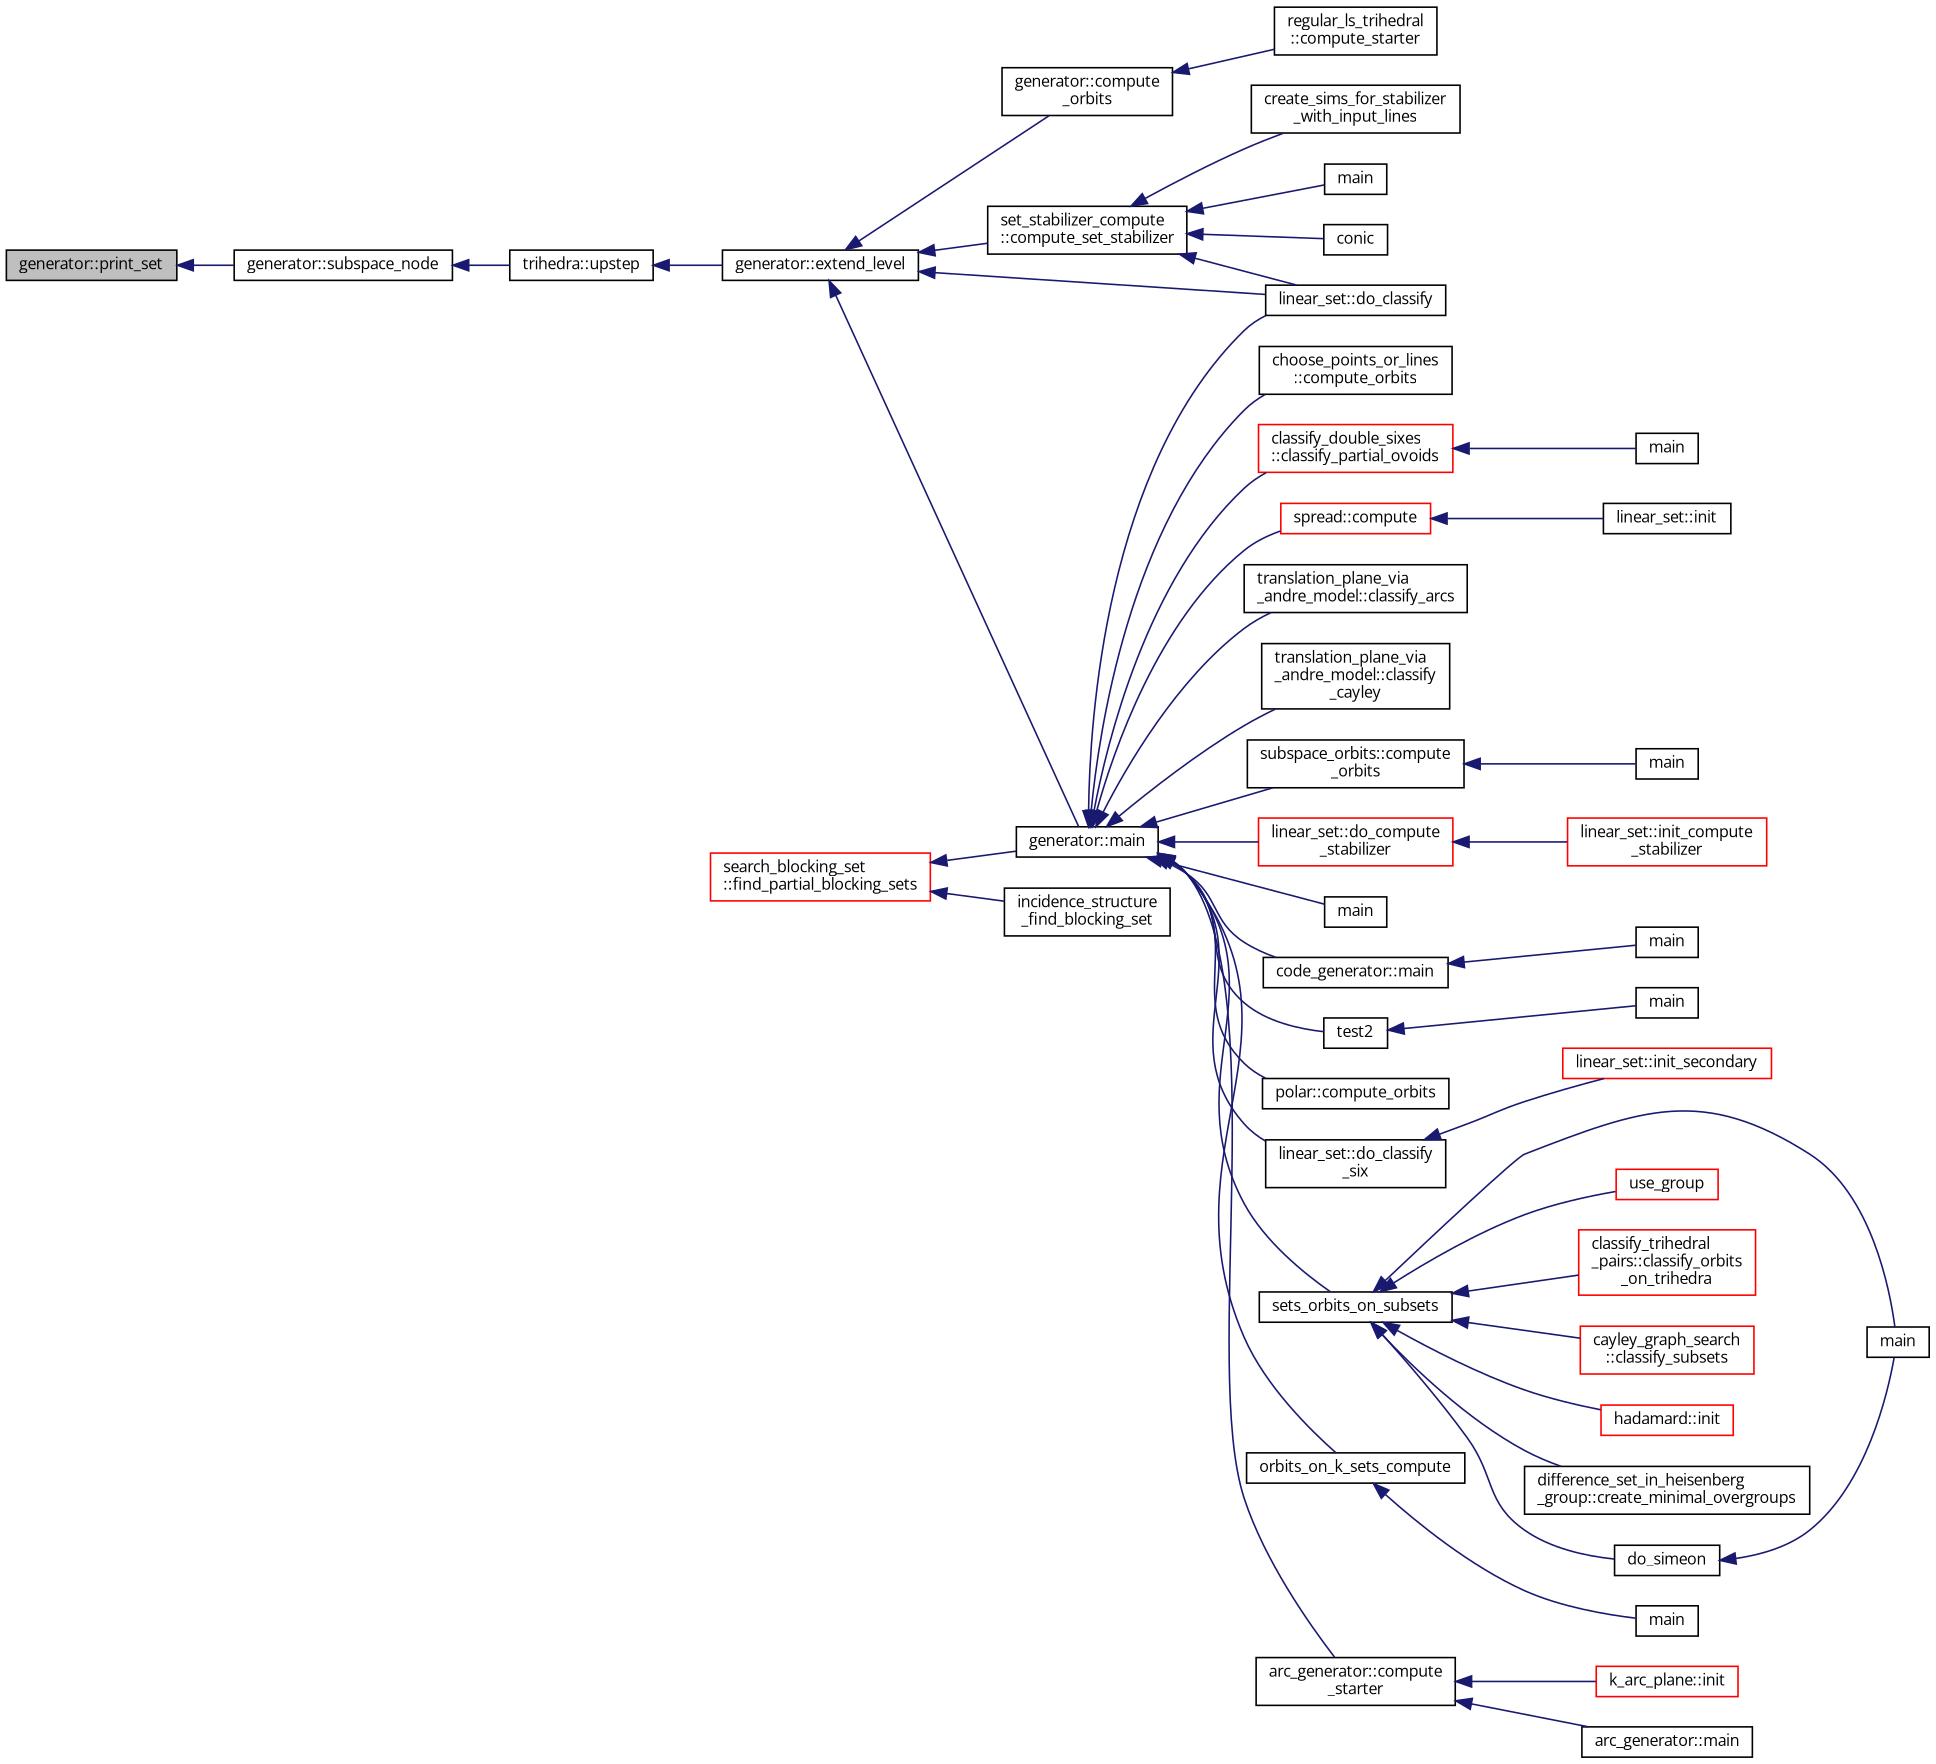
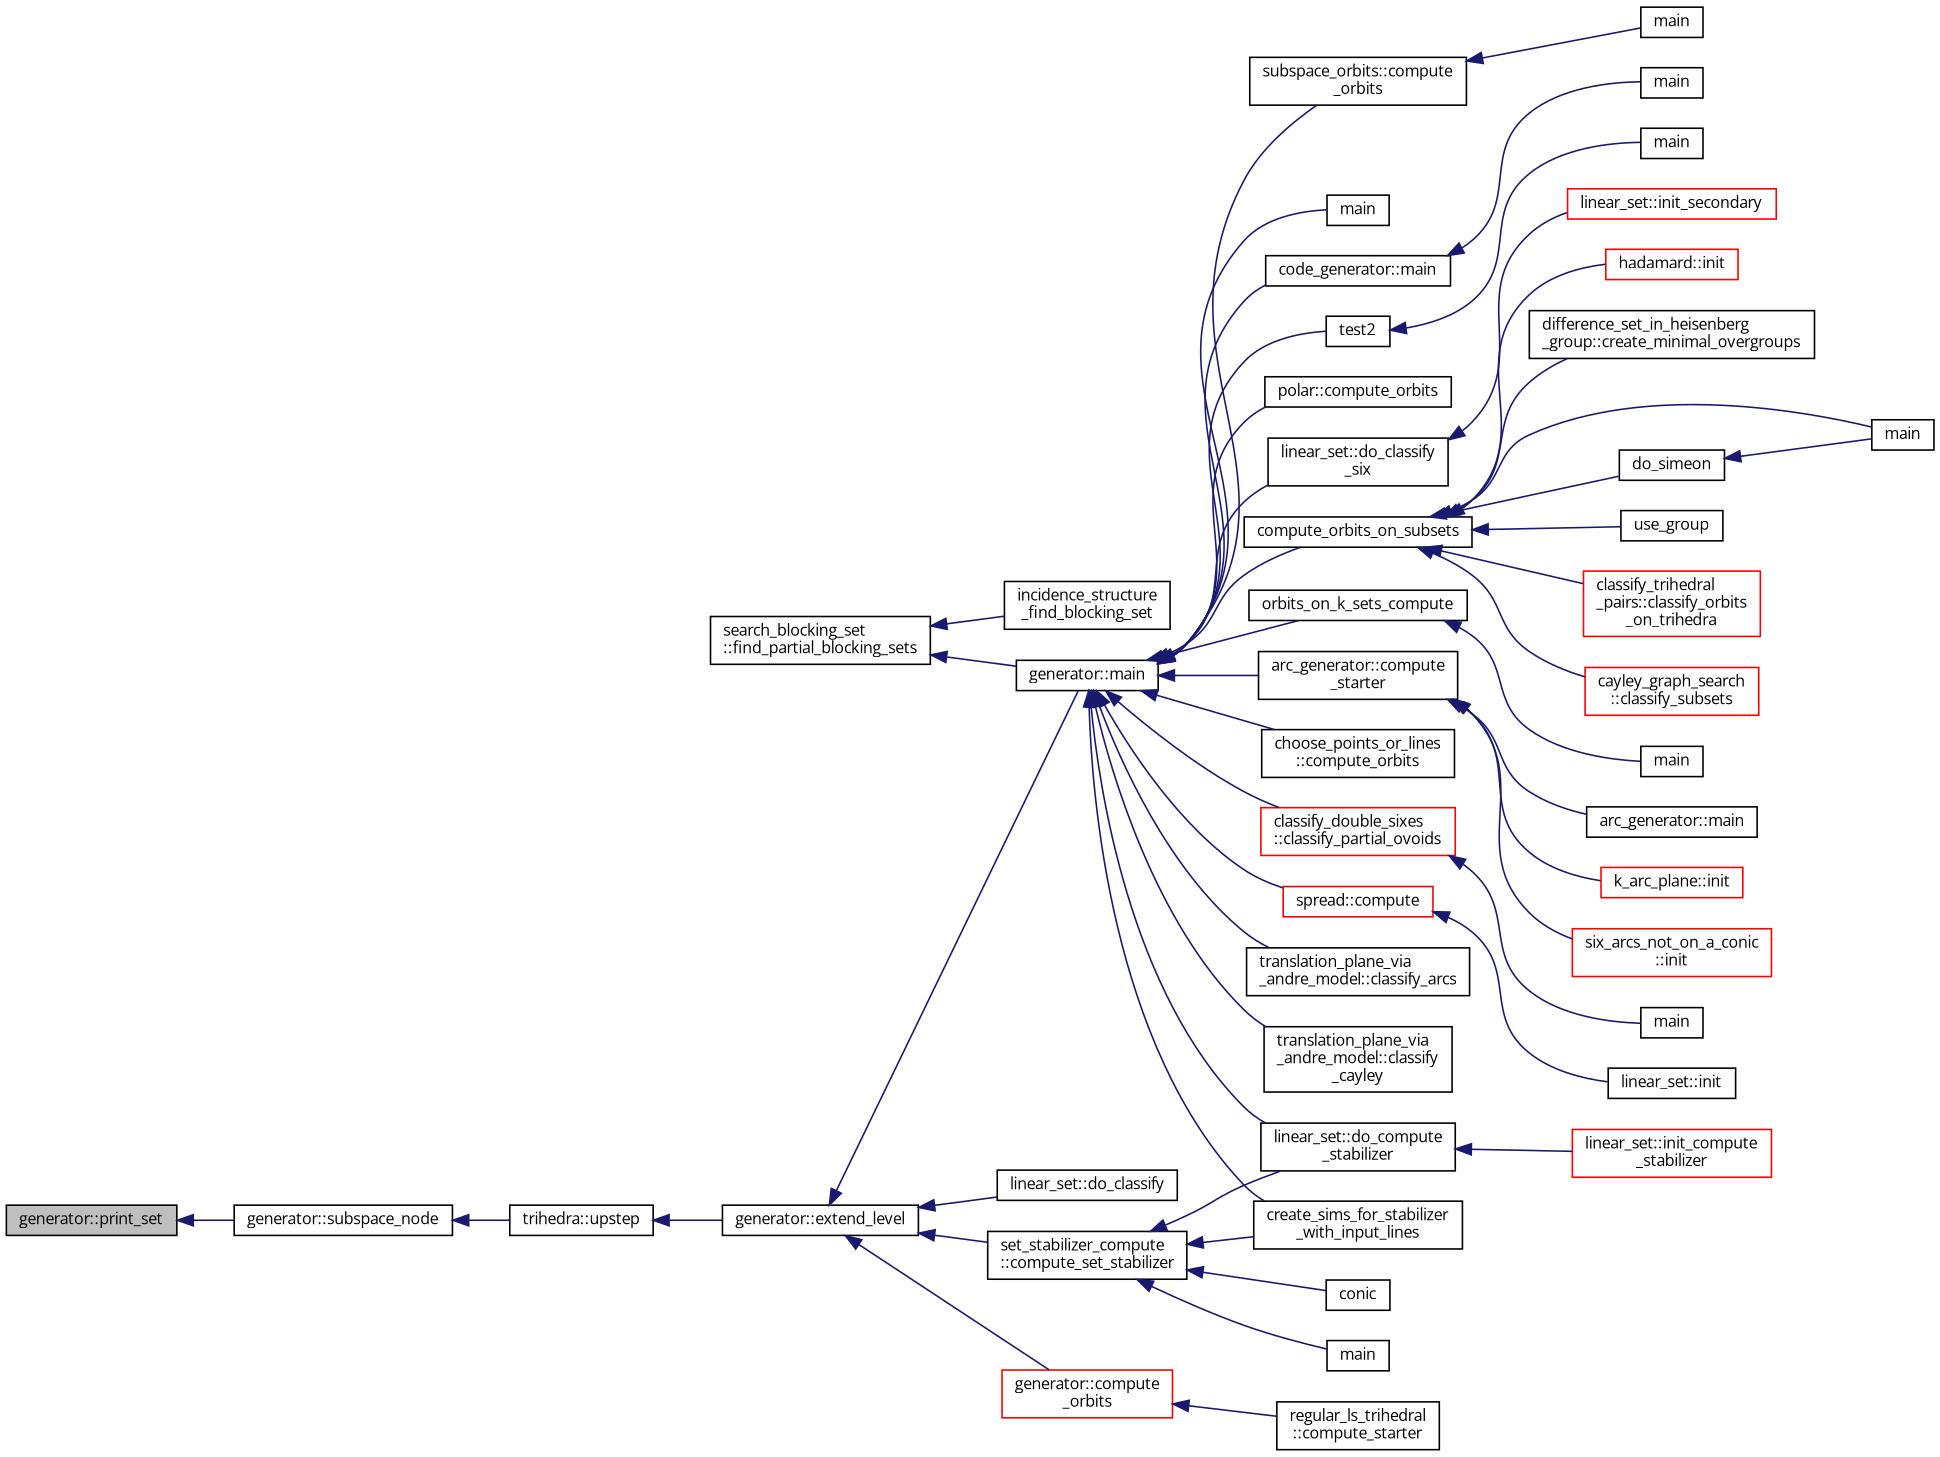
(1087, 92) -> (1087, 1394)
(1246, 272) -> (1222, 1196)
(1127, 543) -> (1130, 972)
(1356, 842) -> (1358, 1147)
(820, 877) -> (820, 640)
none -> (1672, 953)
(1667, 1184) -> (1672, 526)
(1356, 1307) -> (1358, 532)
